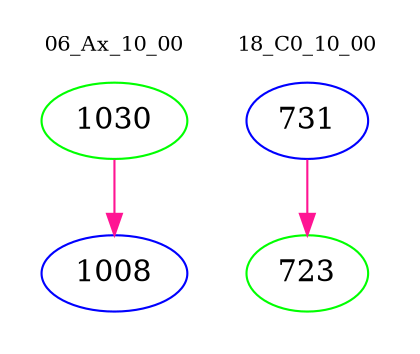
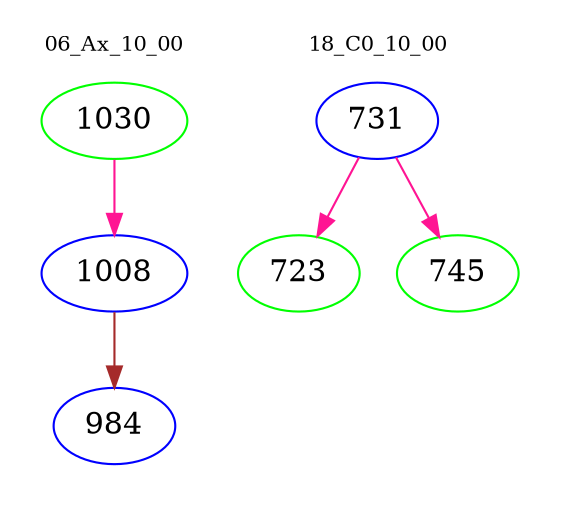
none -> (458, 273)
none -> (114, 426)
